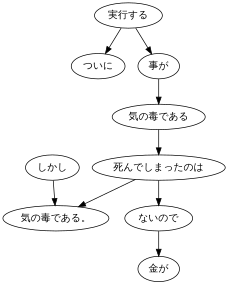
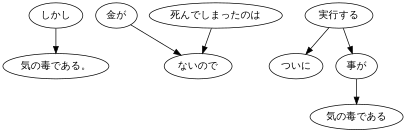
(159, 139) -> none
(110, 192) -> none
(159, 240) -> (153, 38)
